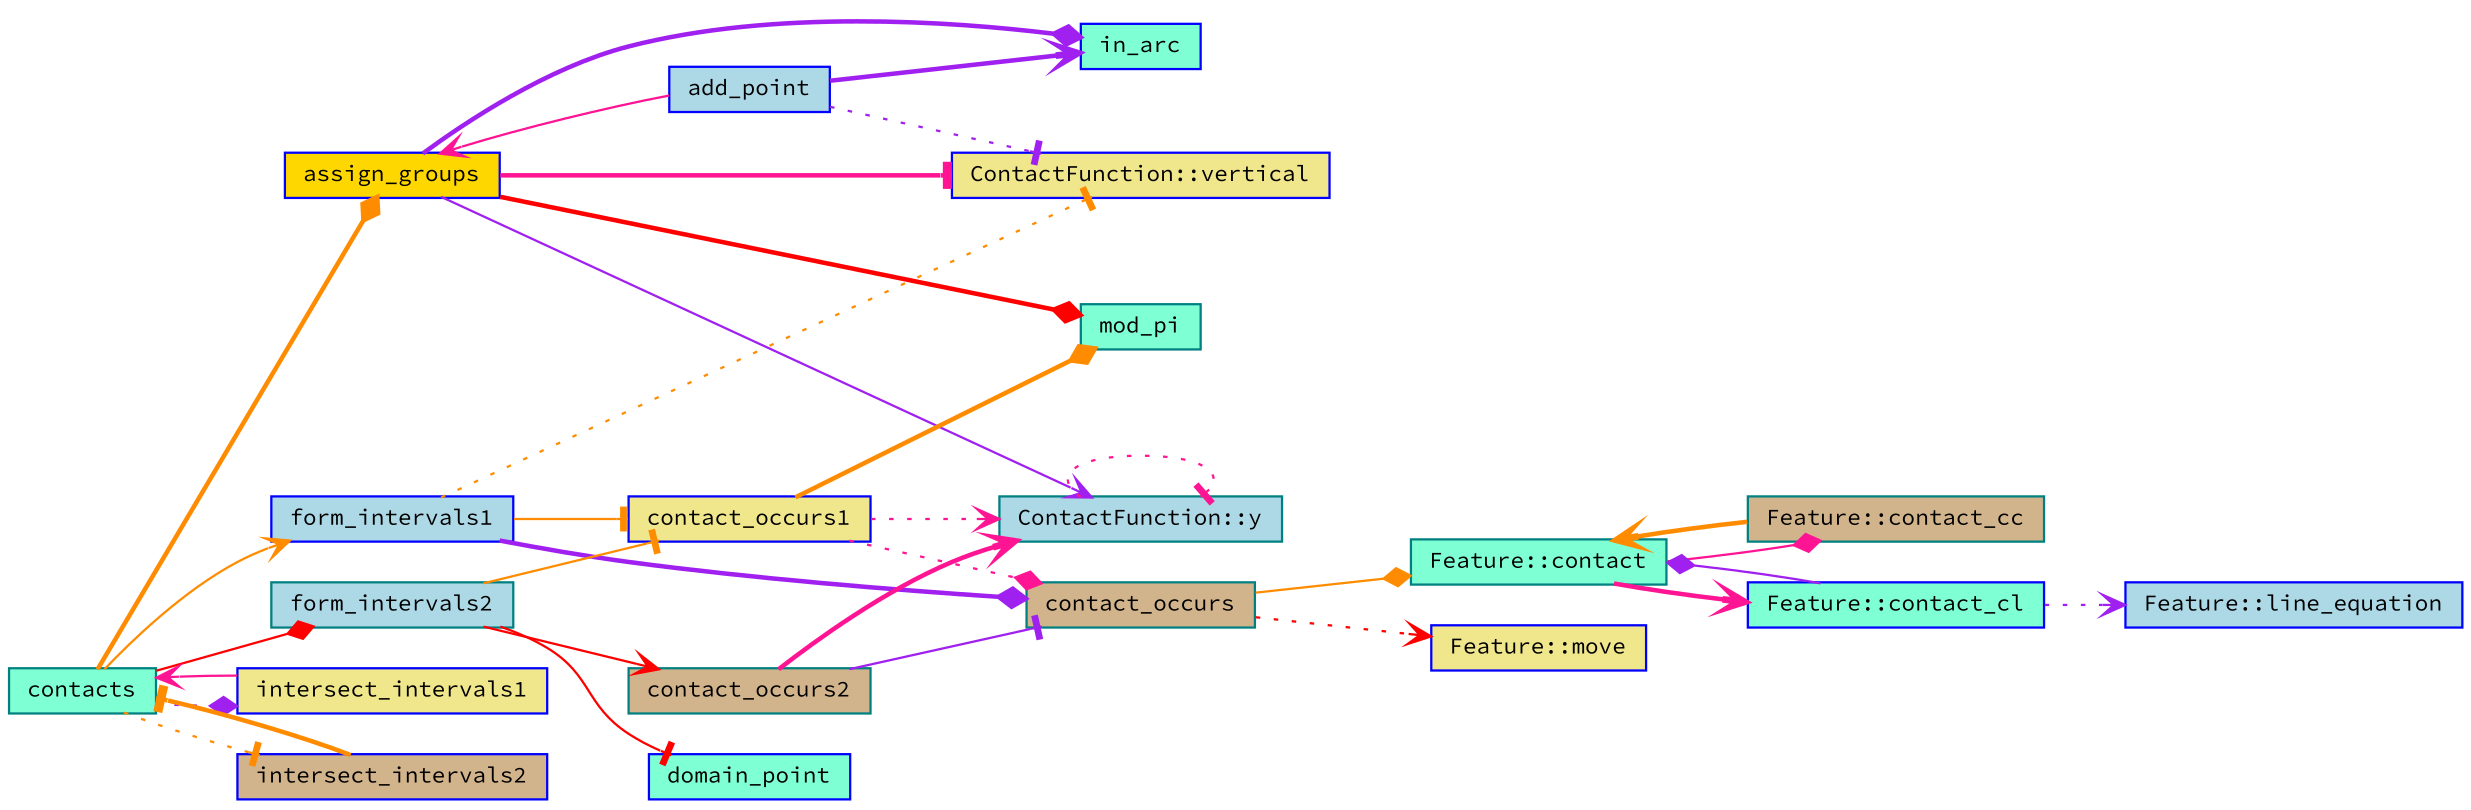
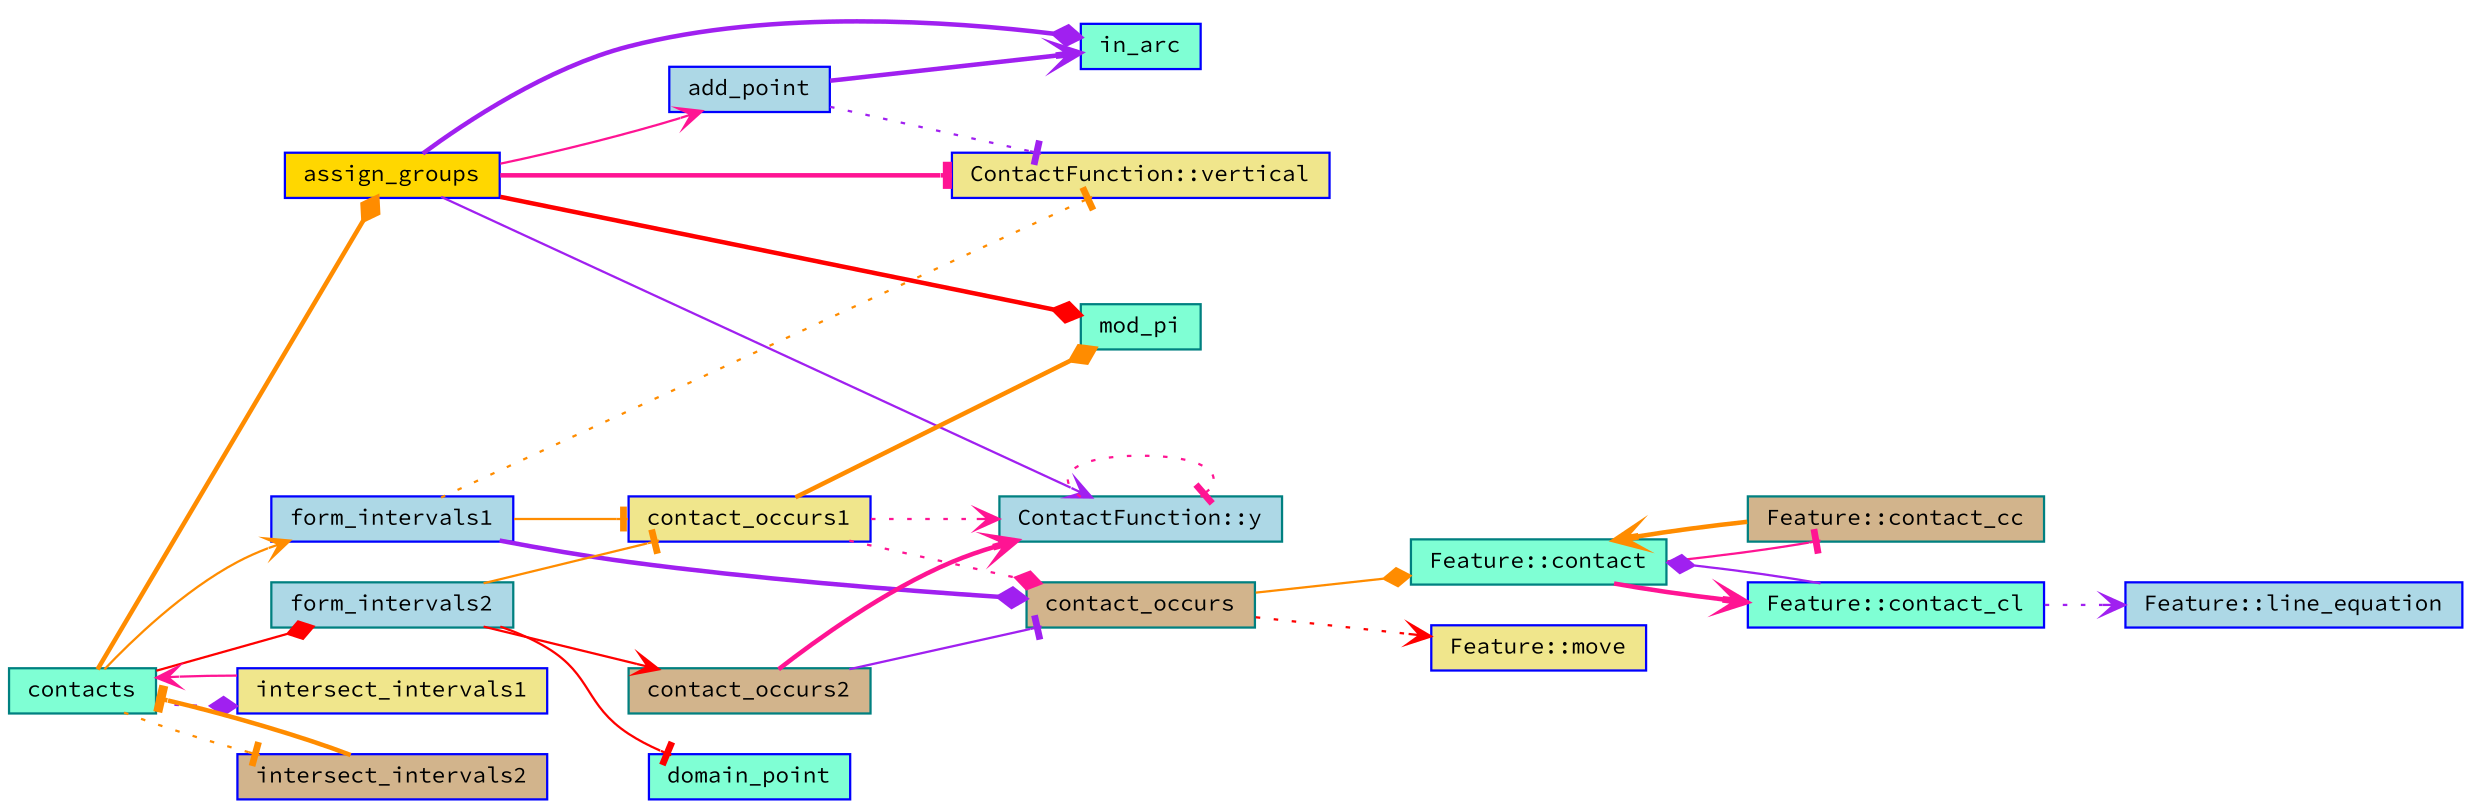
(565, 119) -> (591, 143)
(1738, 553) -> (1738, 553)
